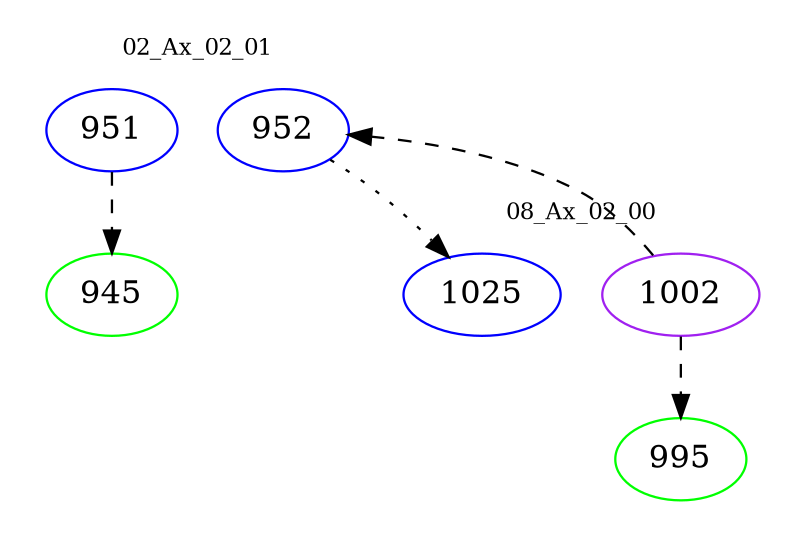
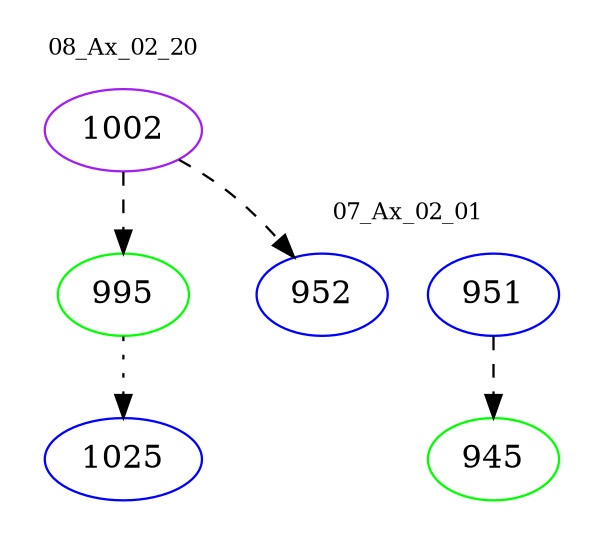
(198, 49) -> (408, 214)
(401, 212) -> (123, 366)
(581, 214) -> (123, 49)
